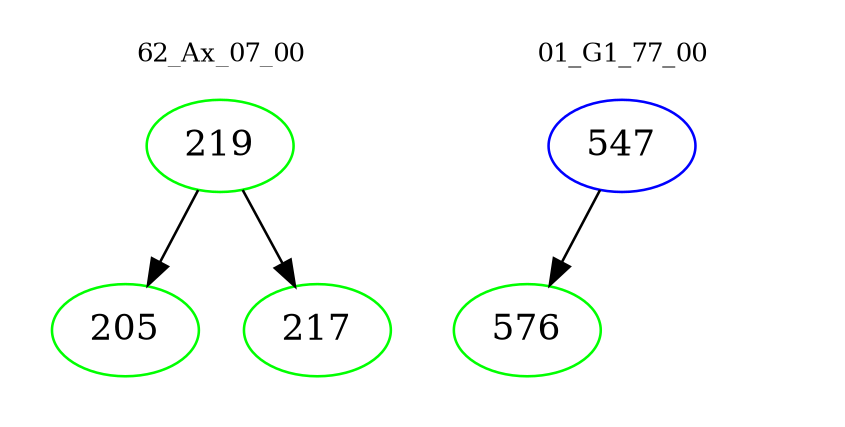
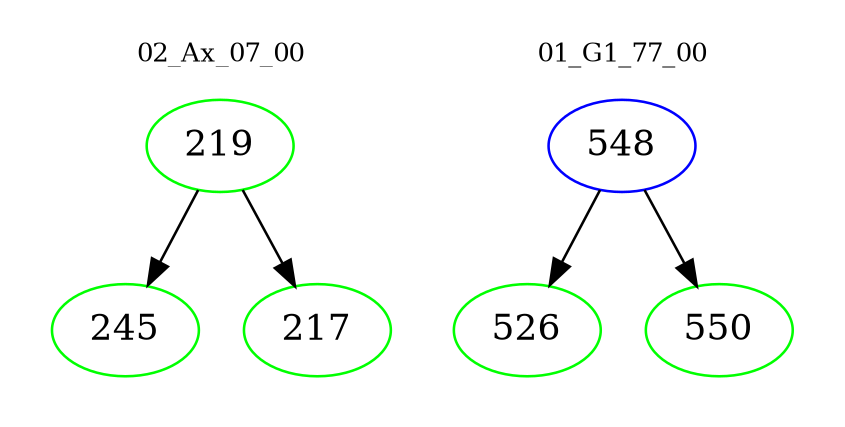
(221, 55) -> (221, 55)
(622, 146) -> (622, 146)
(125, 330) -> (125, 330)
(527, 330) -> (527, 330)
none -> (719, 330)
